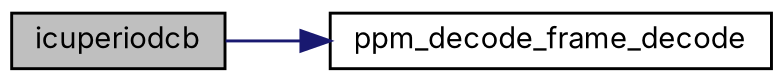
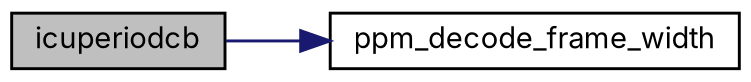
(551, 41) -> (535, 41)
